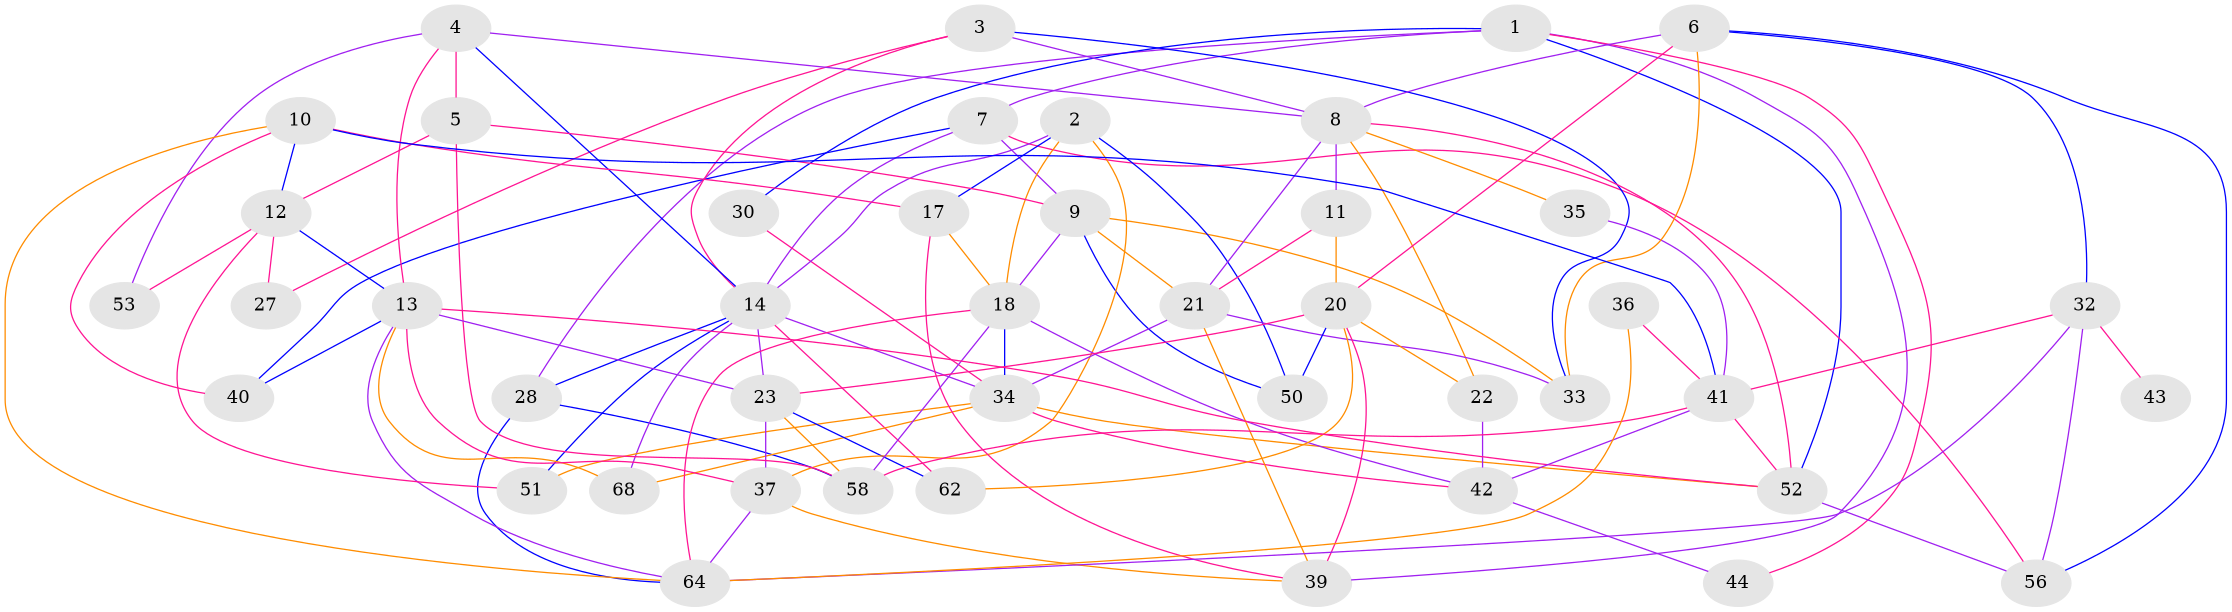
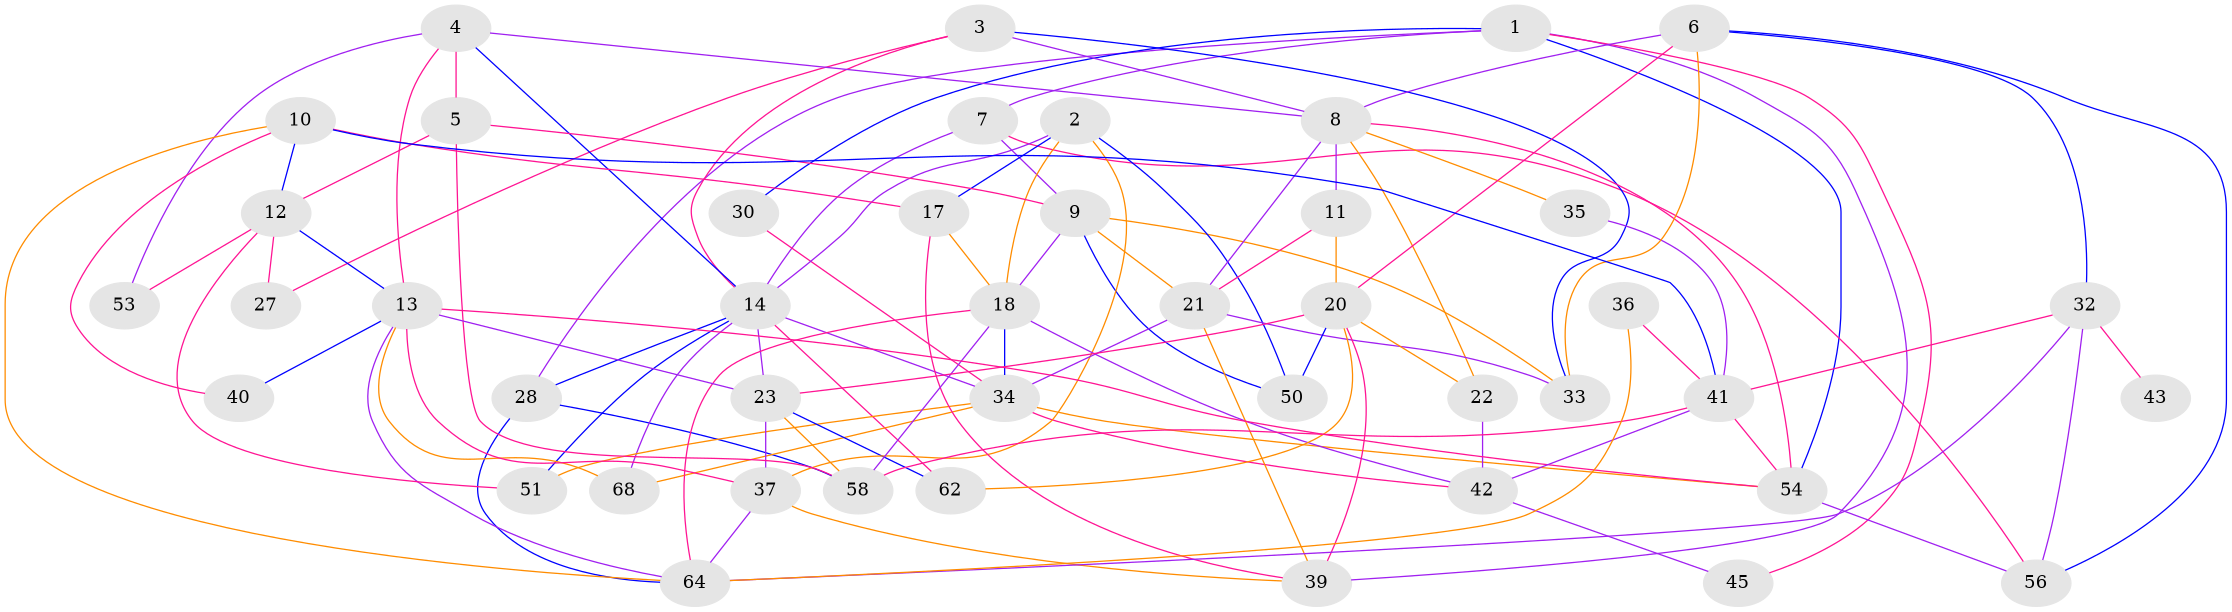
(583, 209) -> none
(1792, 491) -> (1792, 491)
(1738, 583) -> (1738, 583)
